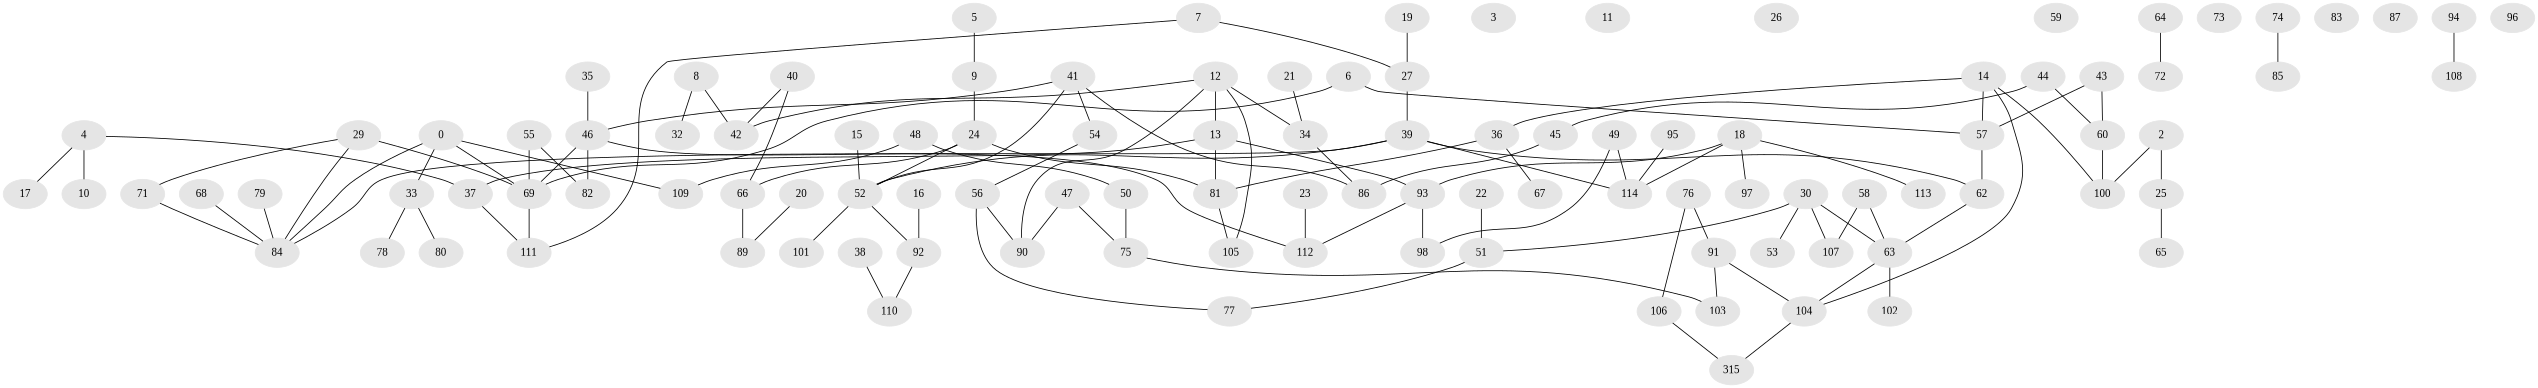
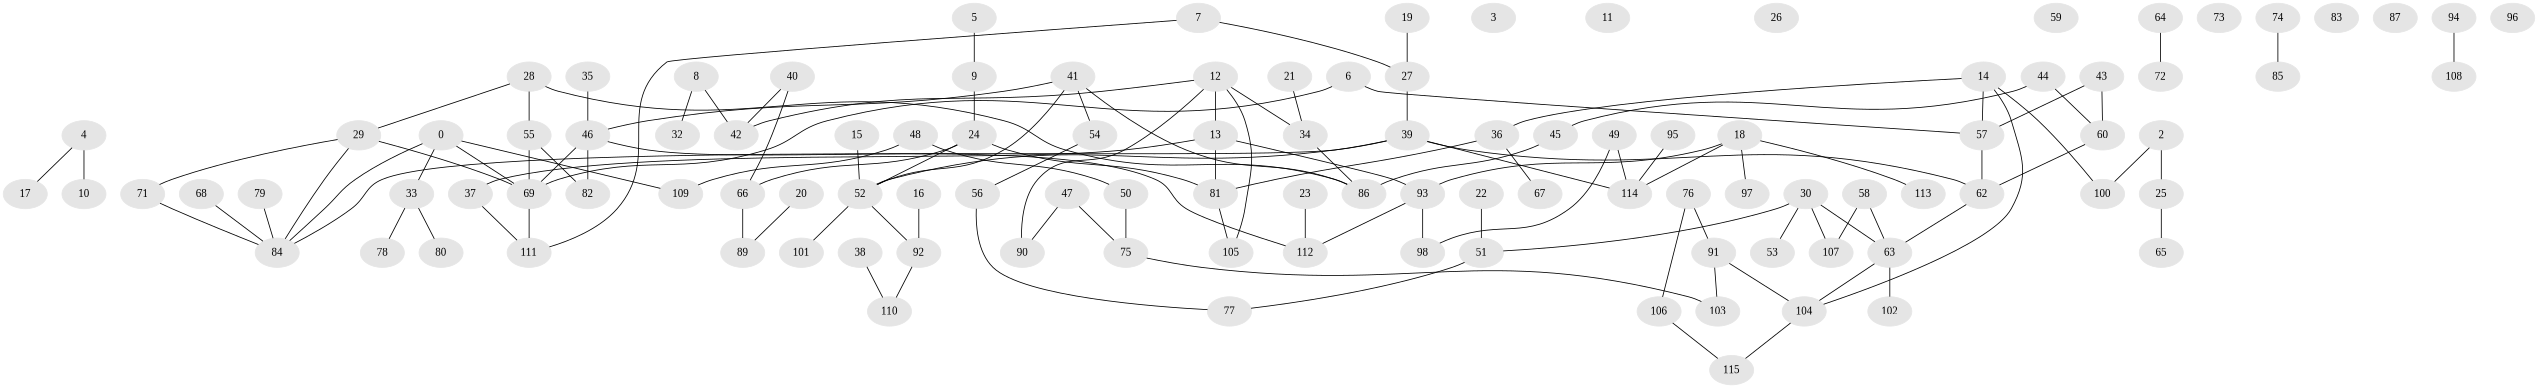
none -> (529, 77)
(264, 147) -> none
(2103, 165) -> (2042, 165)
(1000, 223) -> none
(1732, 370) -> (1732, 370)
